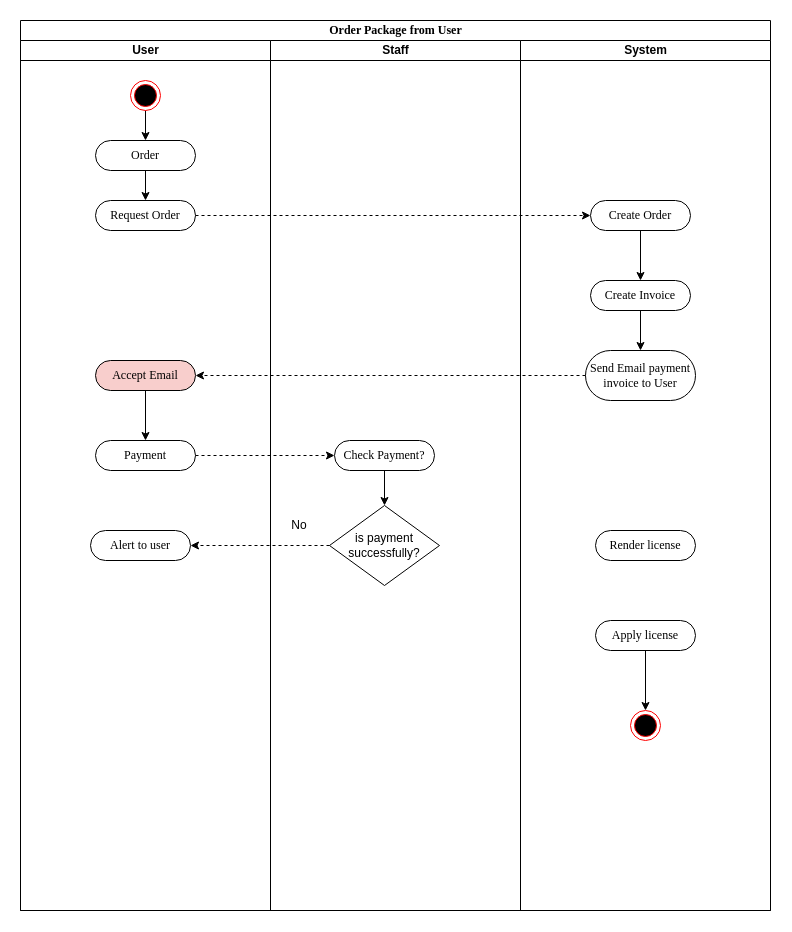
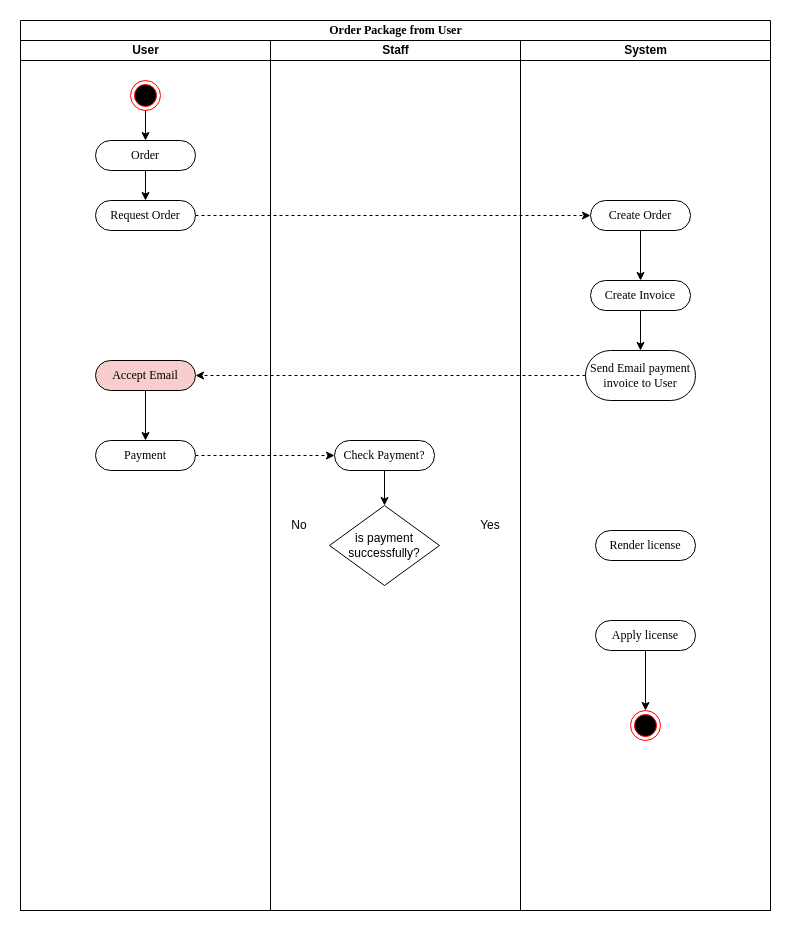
none -> (491, 526)
(141, 546) -> none
(263, 546) -> none
